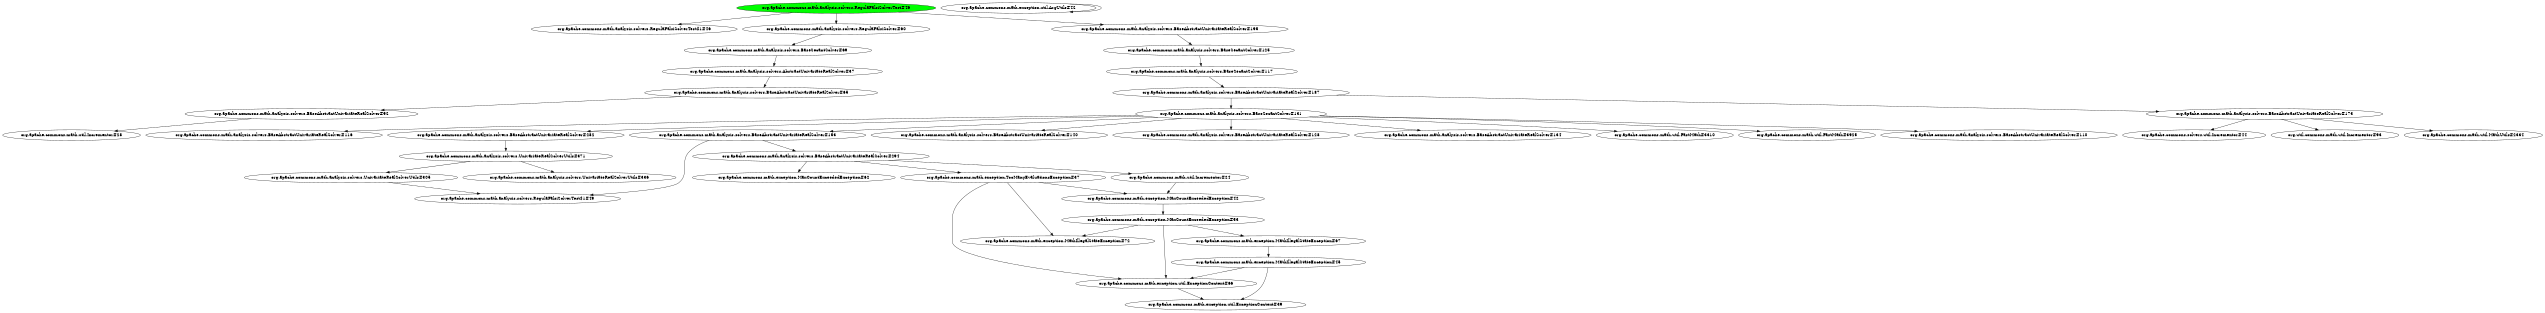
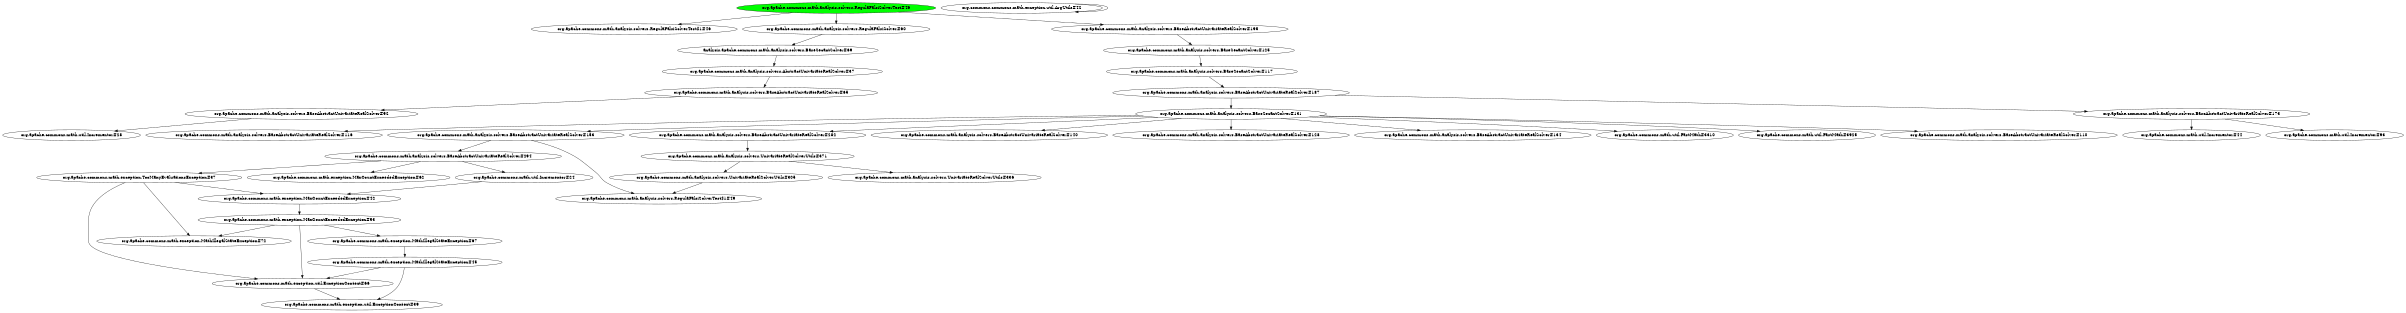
(1018, 8) -> (1022, 8)
(778, 50) -> (778, 50)
(2194, 135) -> (2192, 135)
(2335, 135) -> (2335, 135)
(2473, 135) -> none
